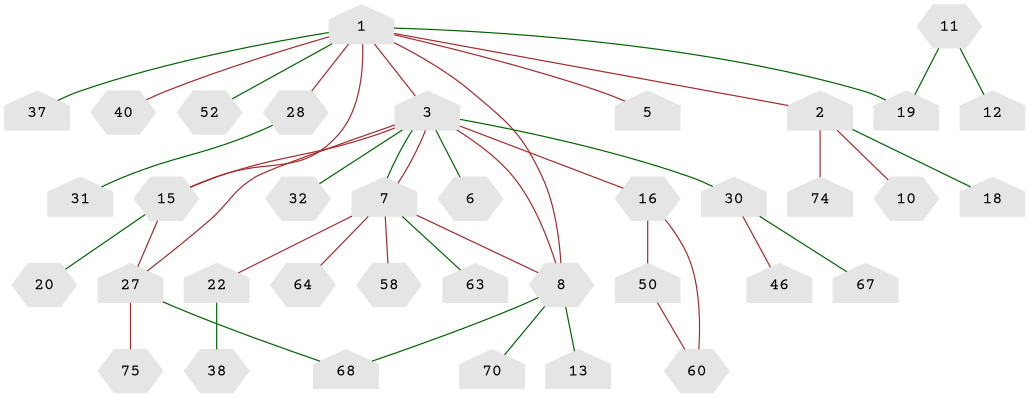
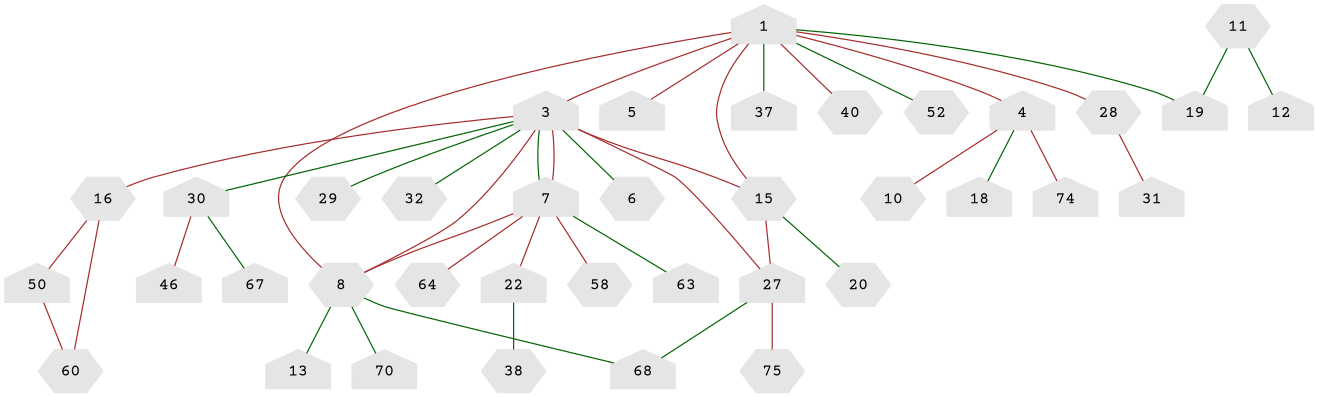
(820, 113) -> (1022, 113)
(187, 156) -> (1131, 158)
none -> (328, 199)
